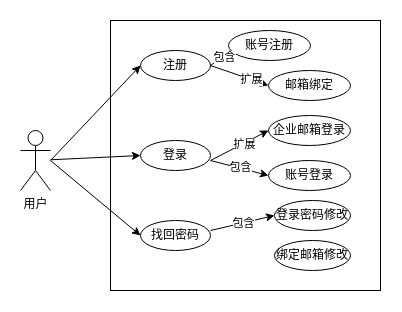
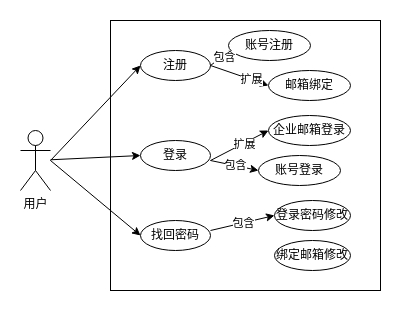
(310, 176) -> (300, 171)
